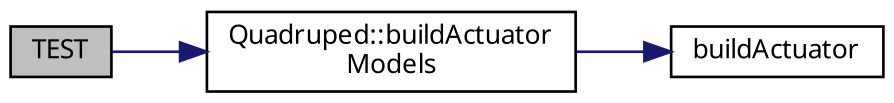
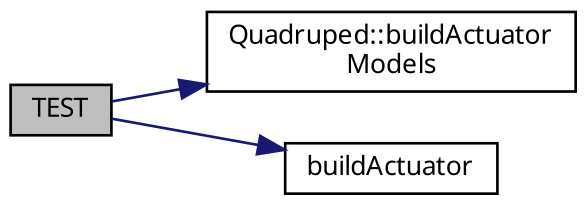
(610, 52) -> (185, 132)
